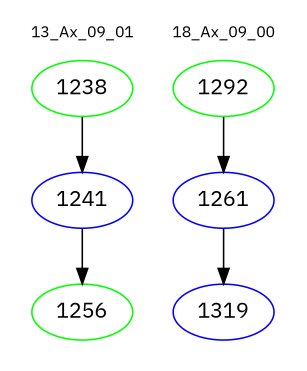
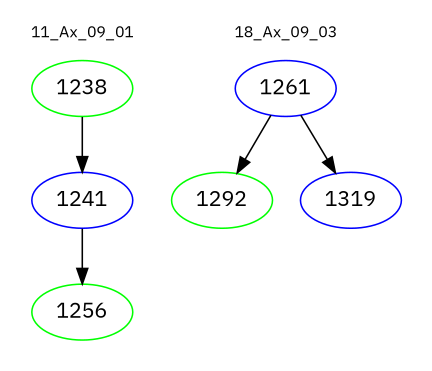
(83, 33) -> (83, 33)
(224, 33) -> (286, 33)
(224, 137) -> (258, 137)
